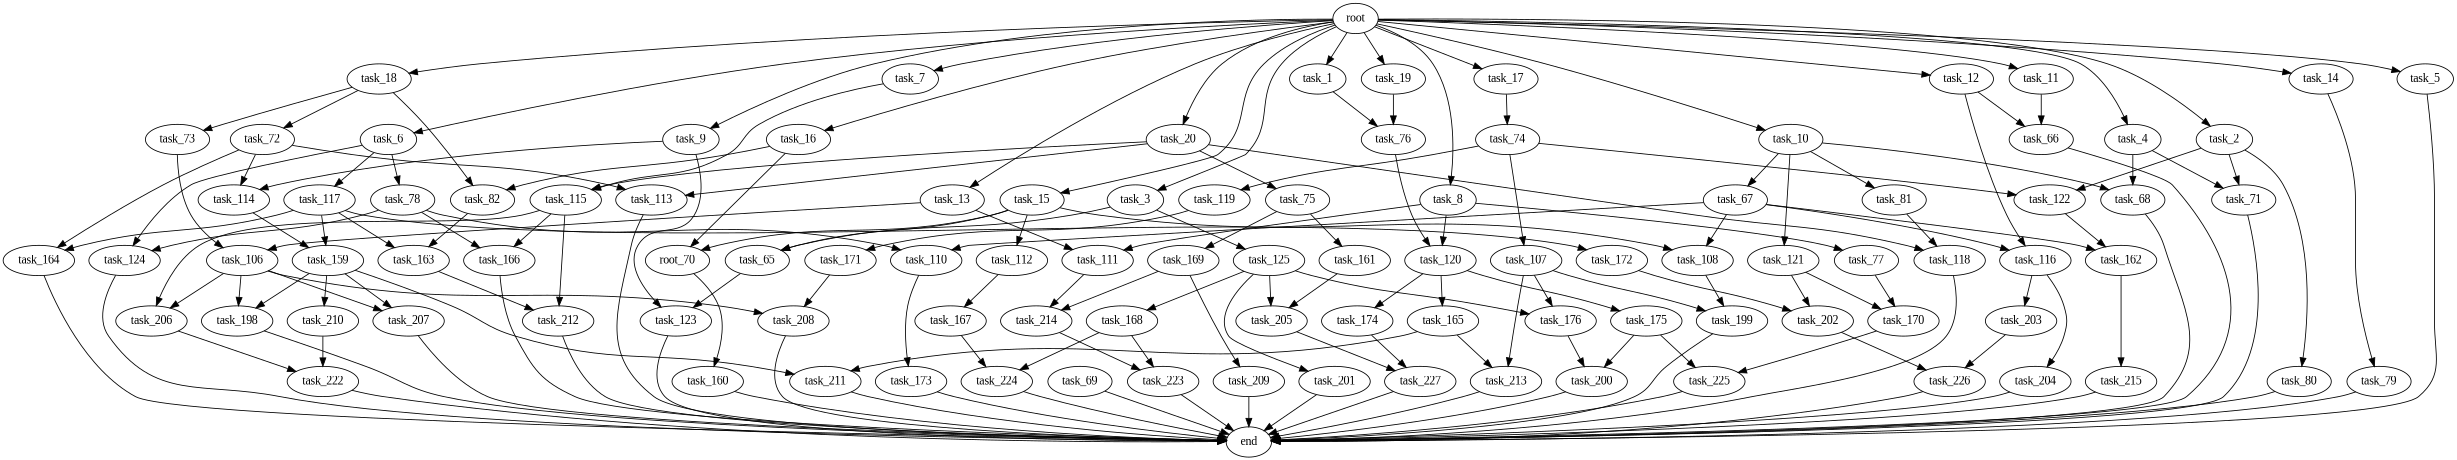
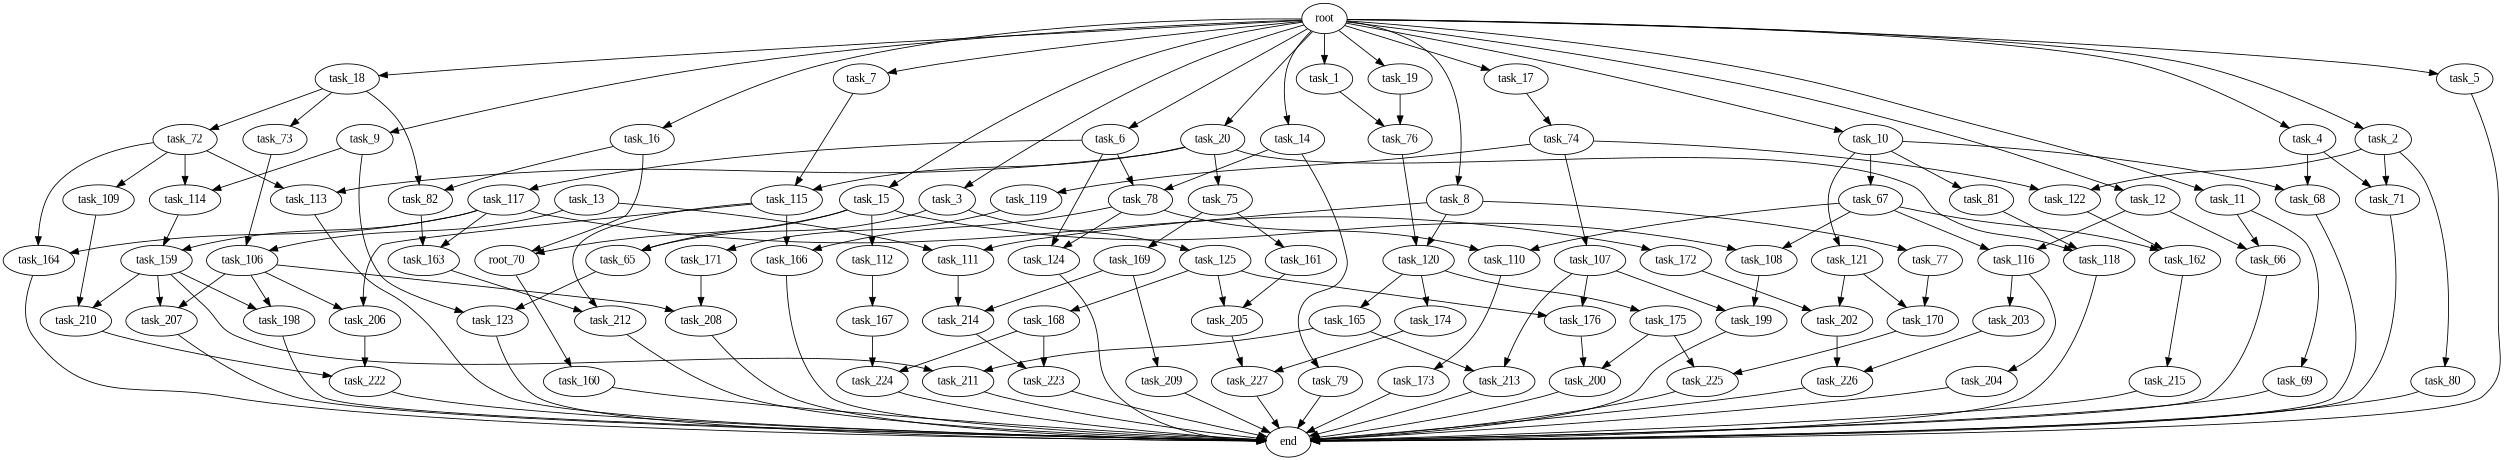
(1148, 85) -> none
none -> (1228, 165)
none -> (99, 200)
none -> (2316, 269)
(1335, 381) -> none
